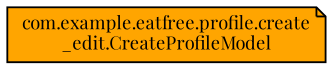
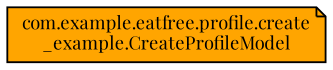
(166, 35) -> (166, 35)
